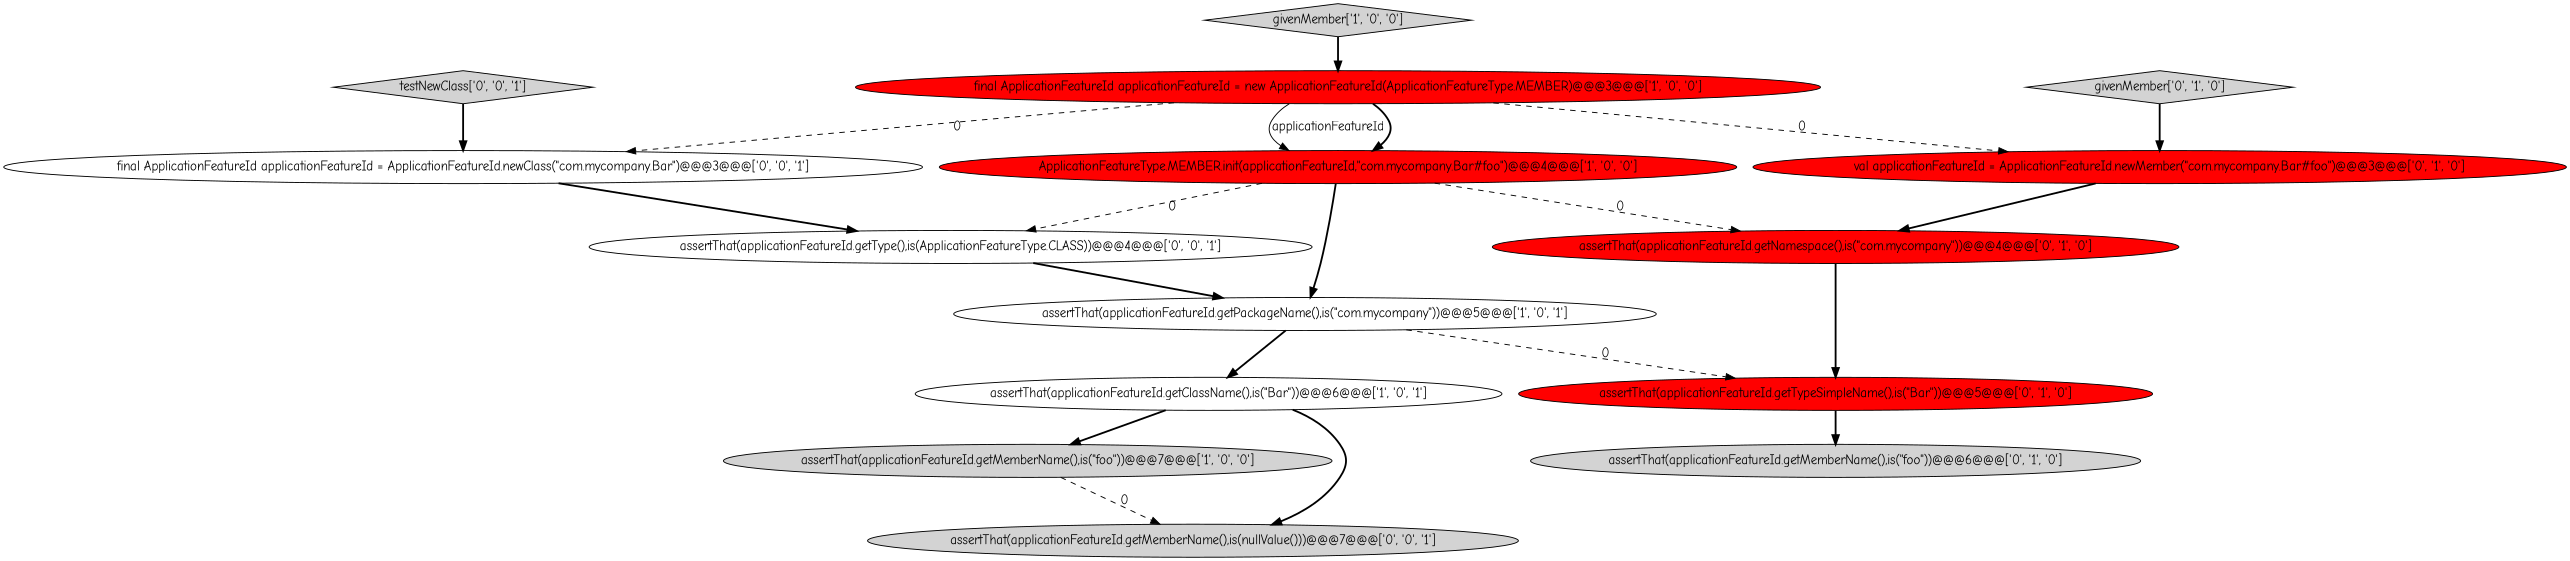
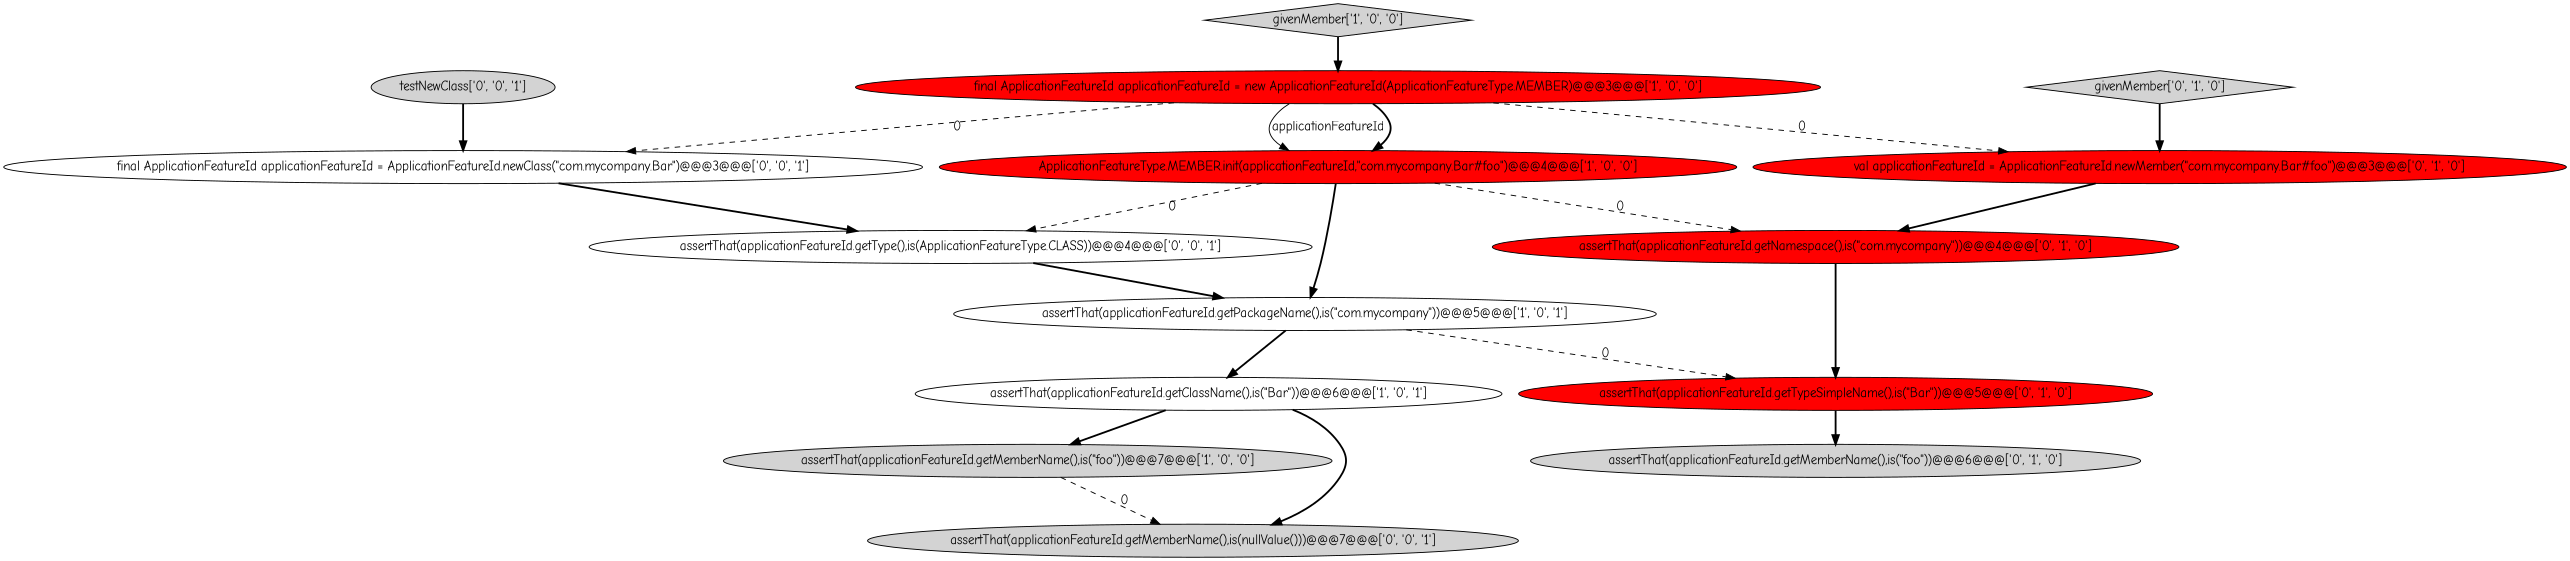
(463, 87) -> (463, 87)
